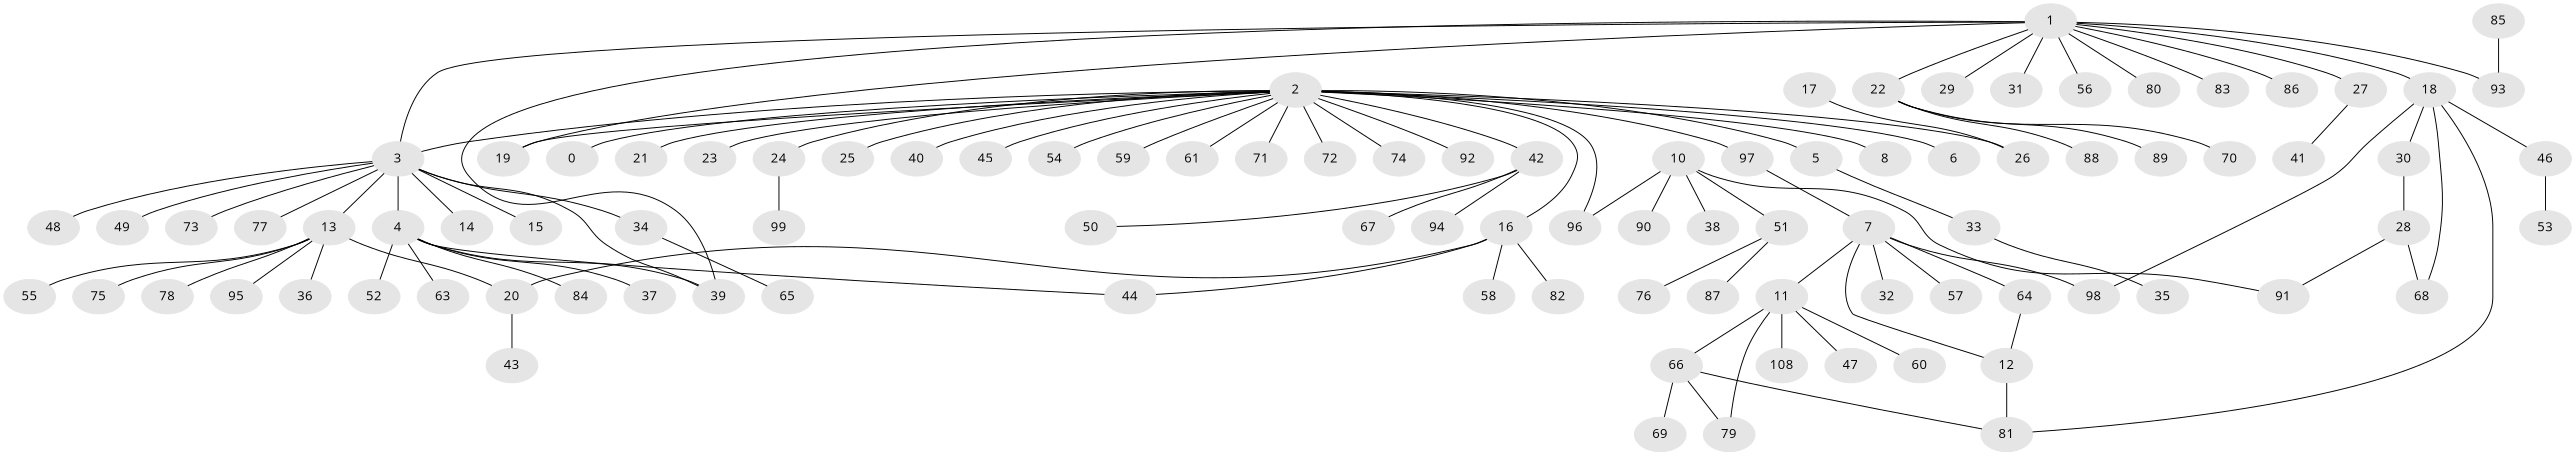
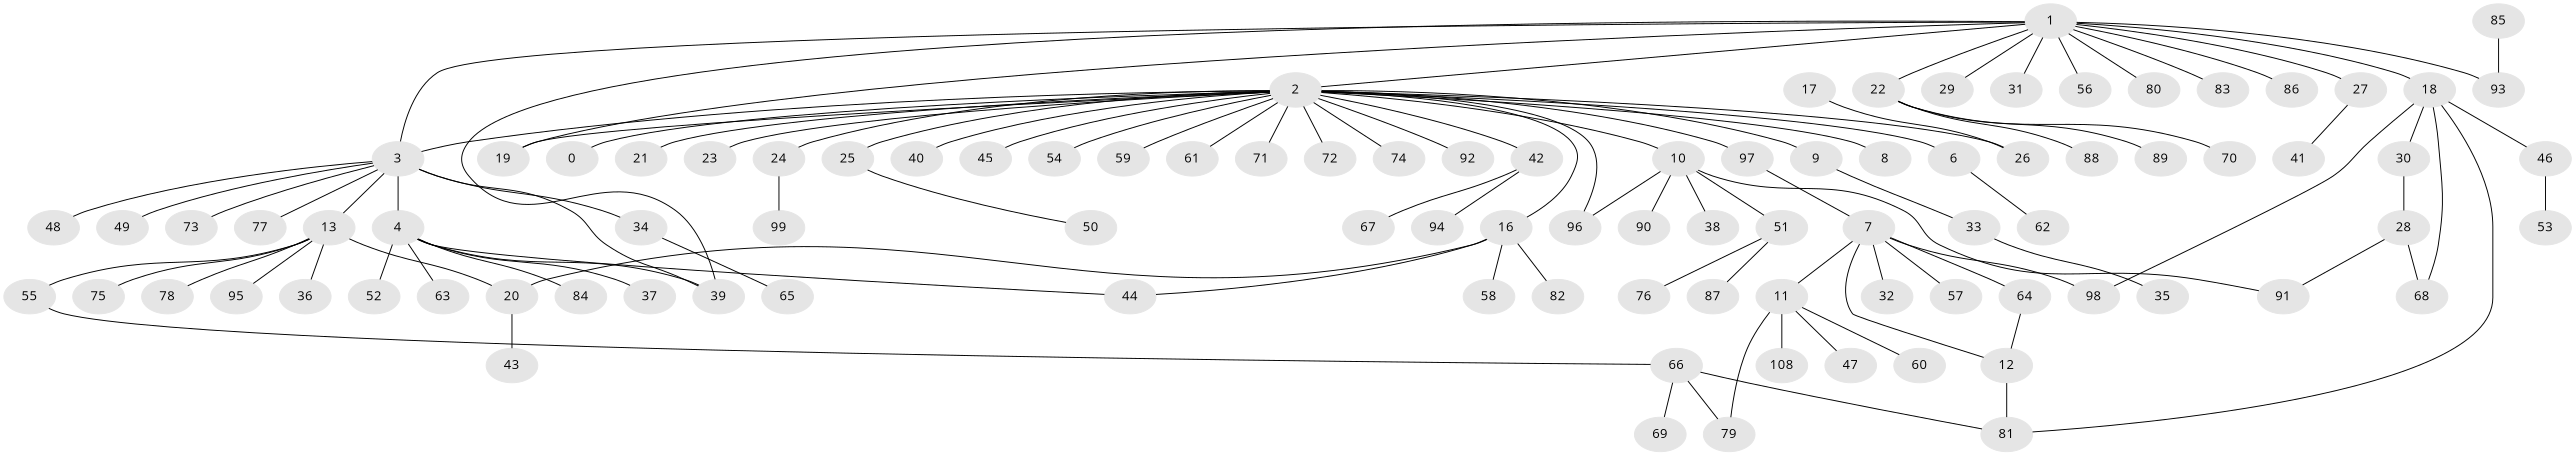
none -> (1673, 56)
none -> (1491, 111)
(1816, 159) -> (1816, 159)
(1319, 212) -> (966, 201)
(467, 228) -> none
(536, 228) -> none
none -> (2043, 228)
(1729, 331) -> (849, 353)
